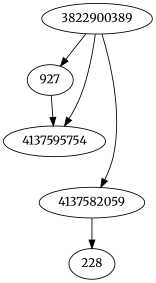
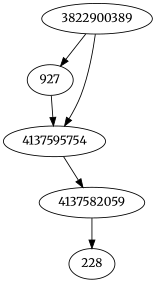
(116, 107) -> (71, 168)
